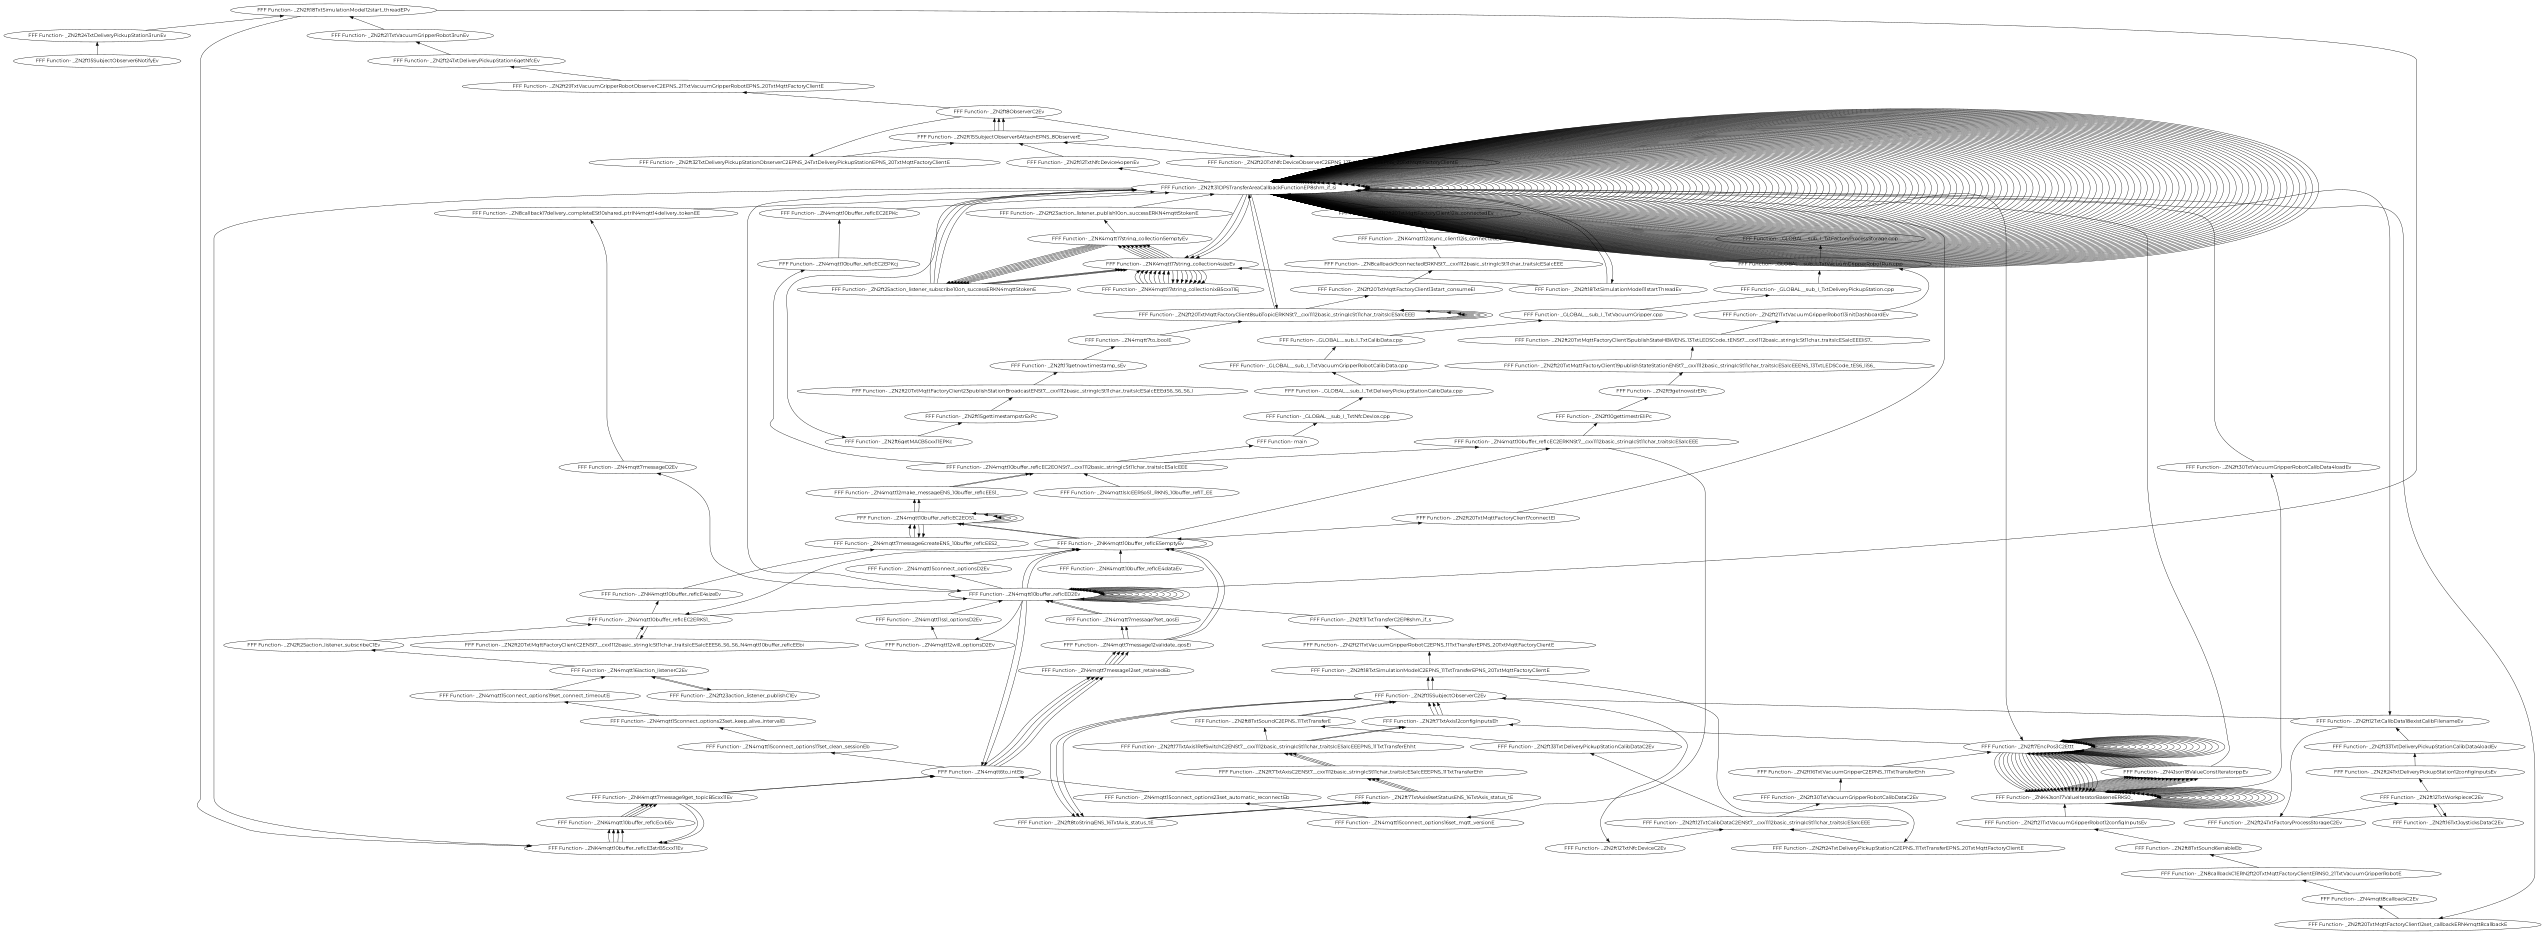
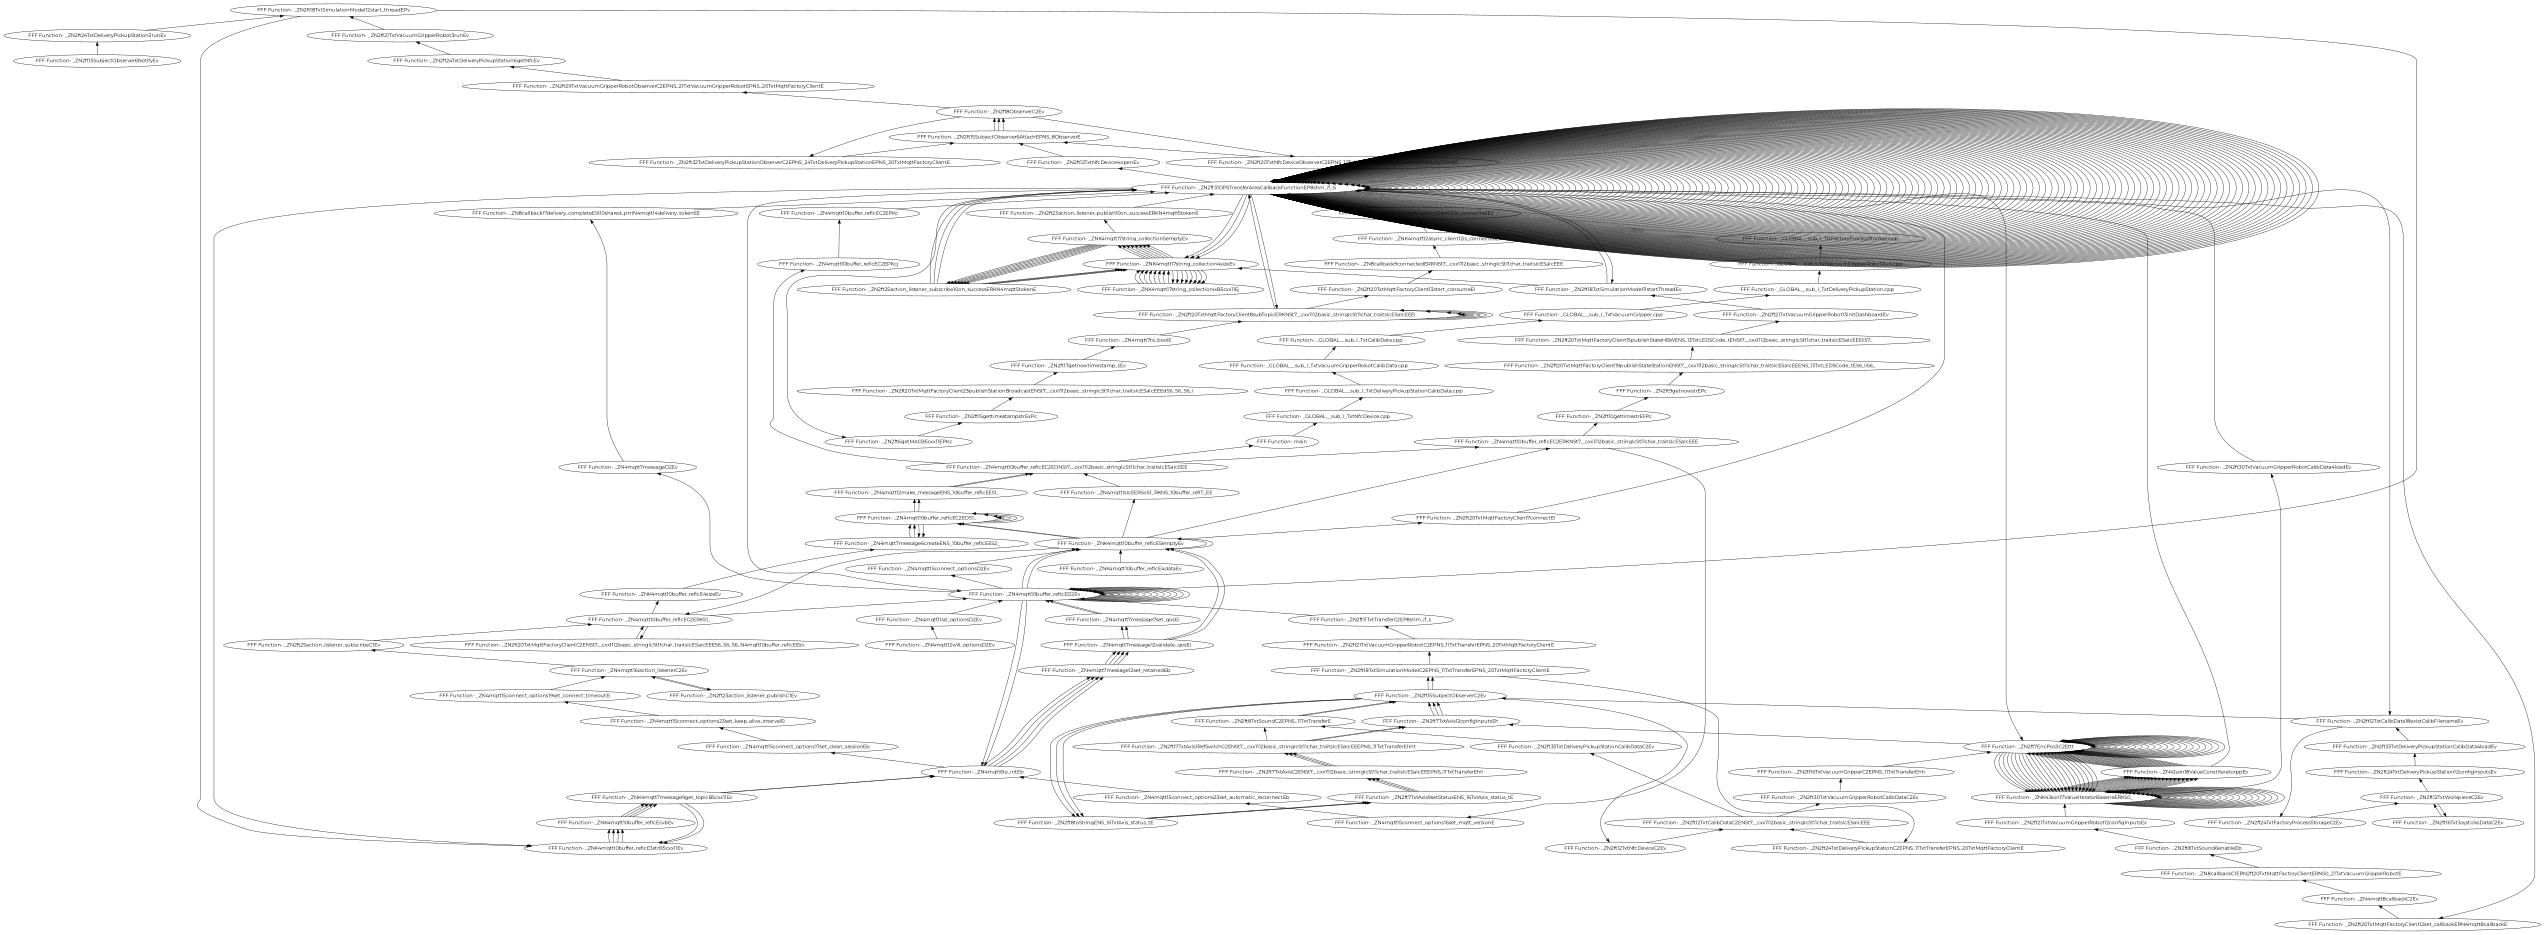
(1924, 296) -> (1716, 304)
none -> (1128, 520)
(1005, 625) -> none
